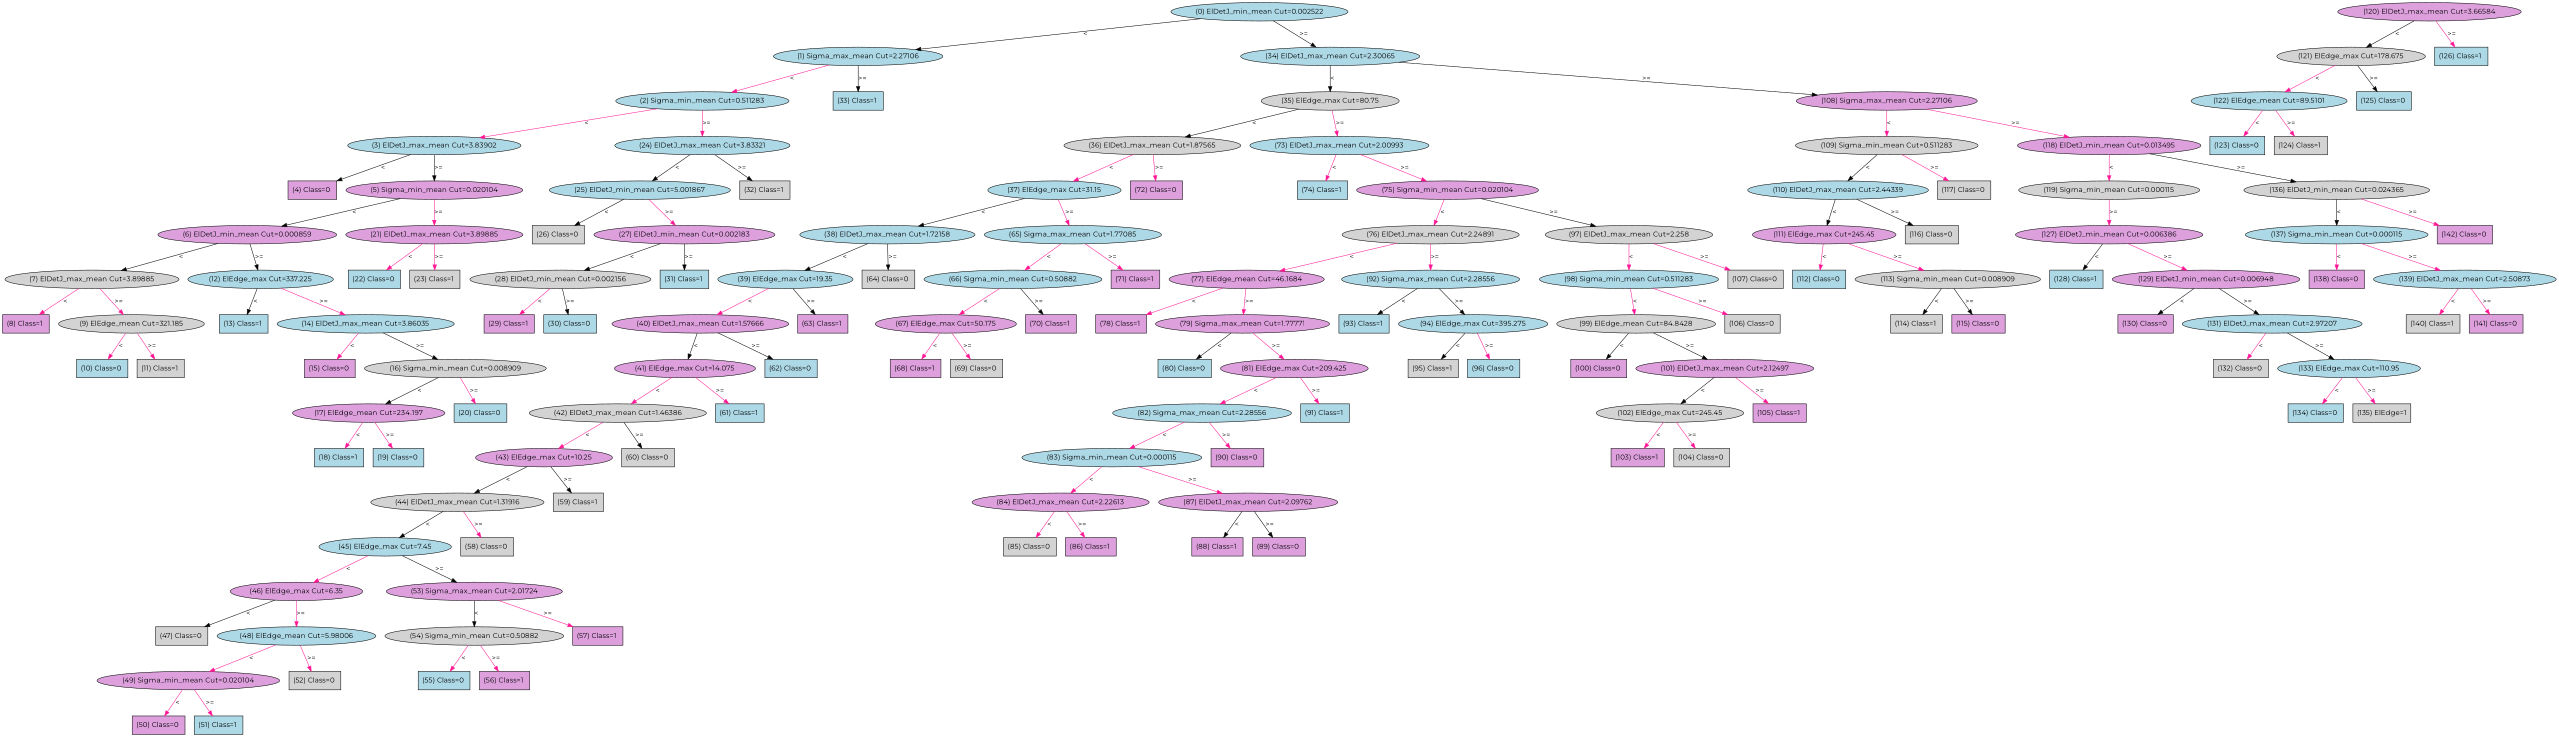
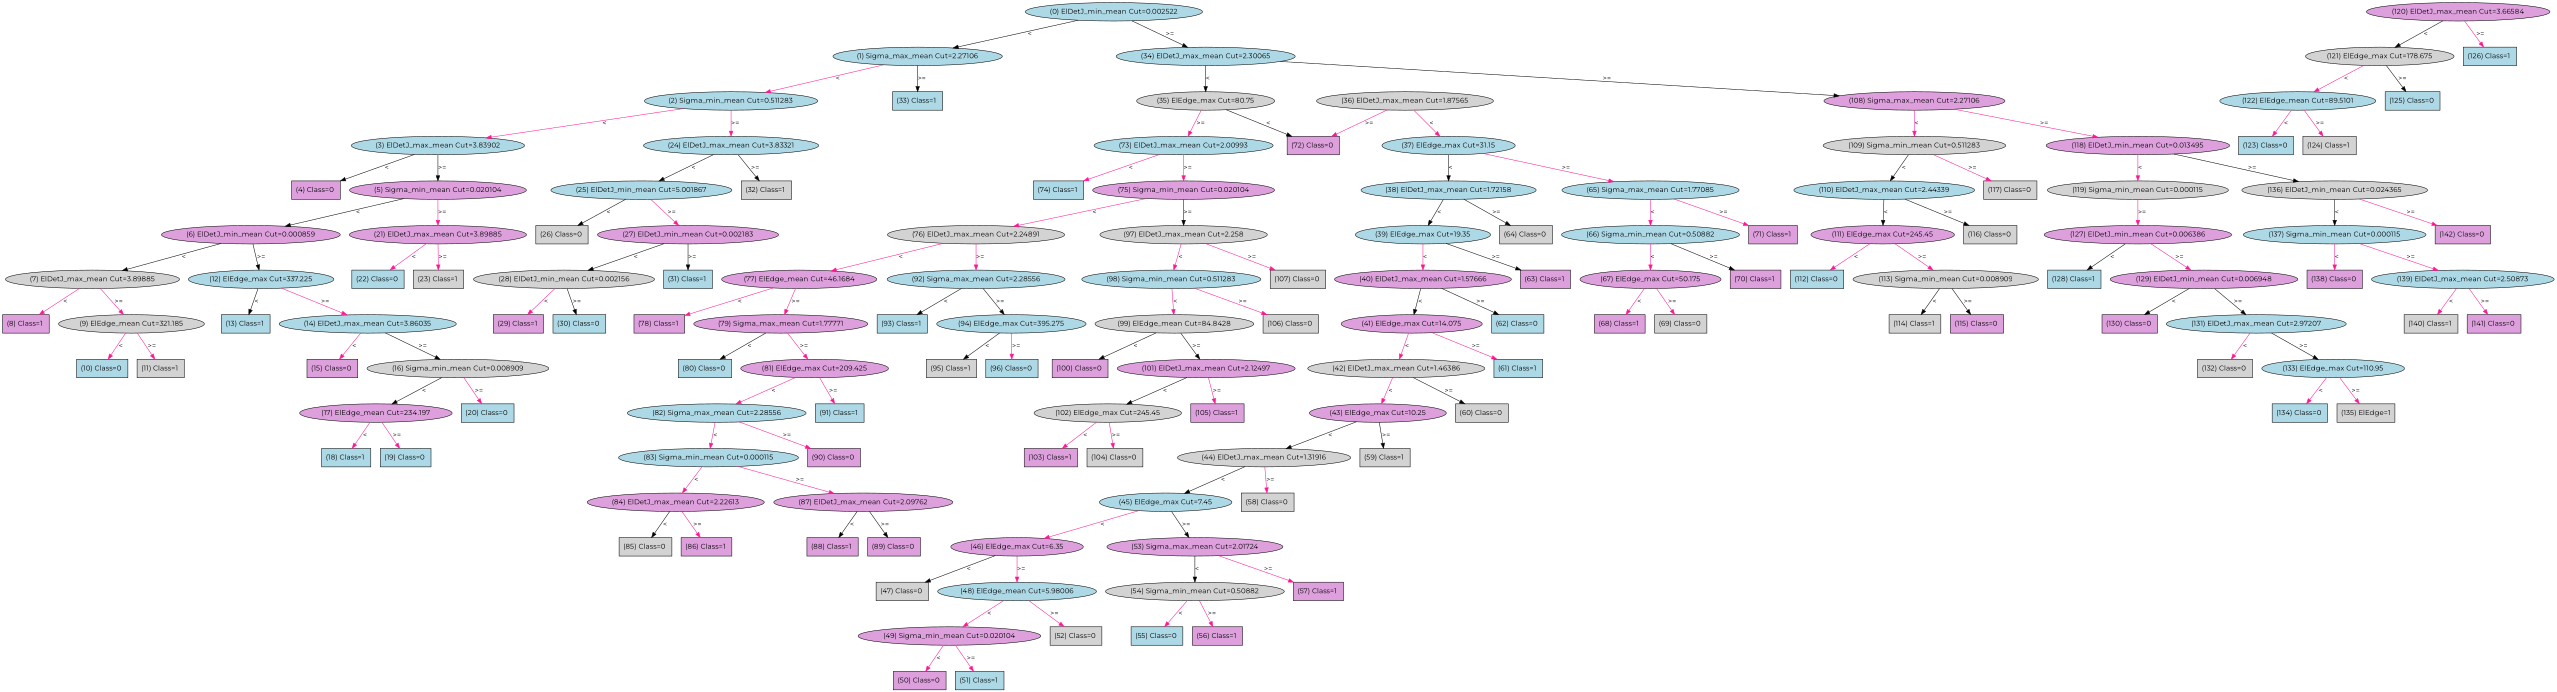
(1245, 122) -> (1257, 122)
(1047, 522) -> (662, 522)
